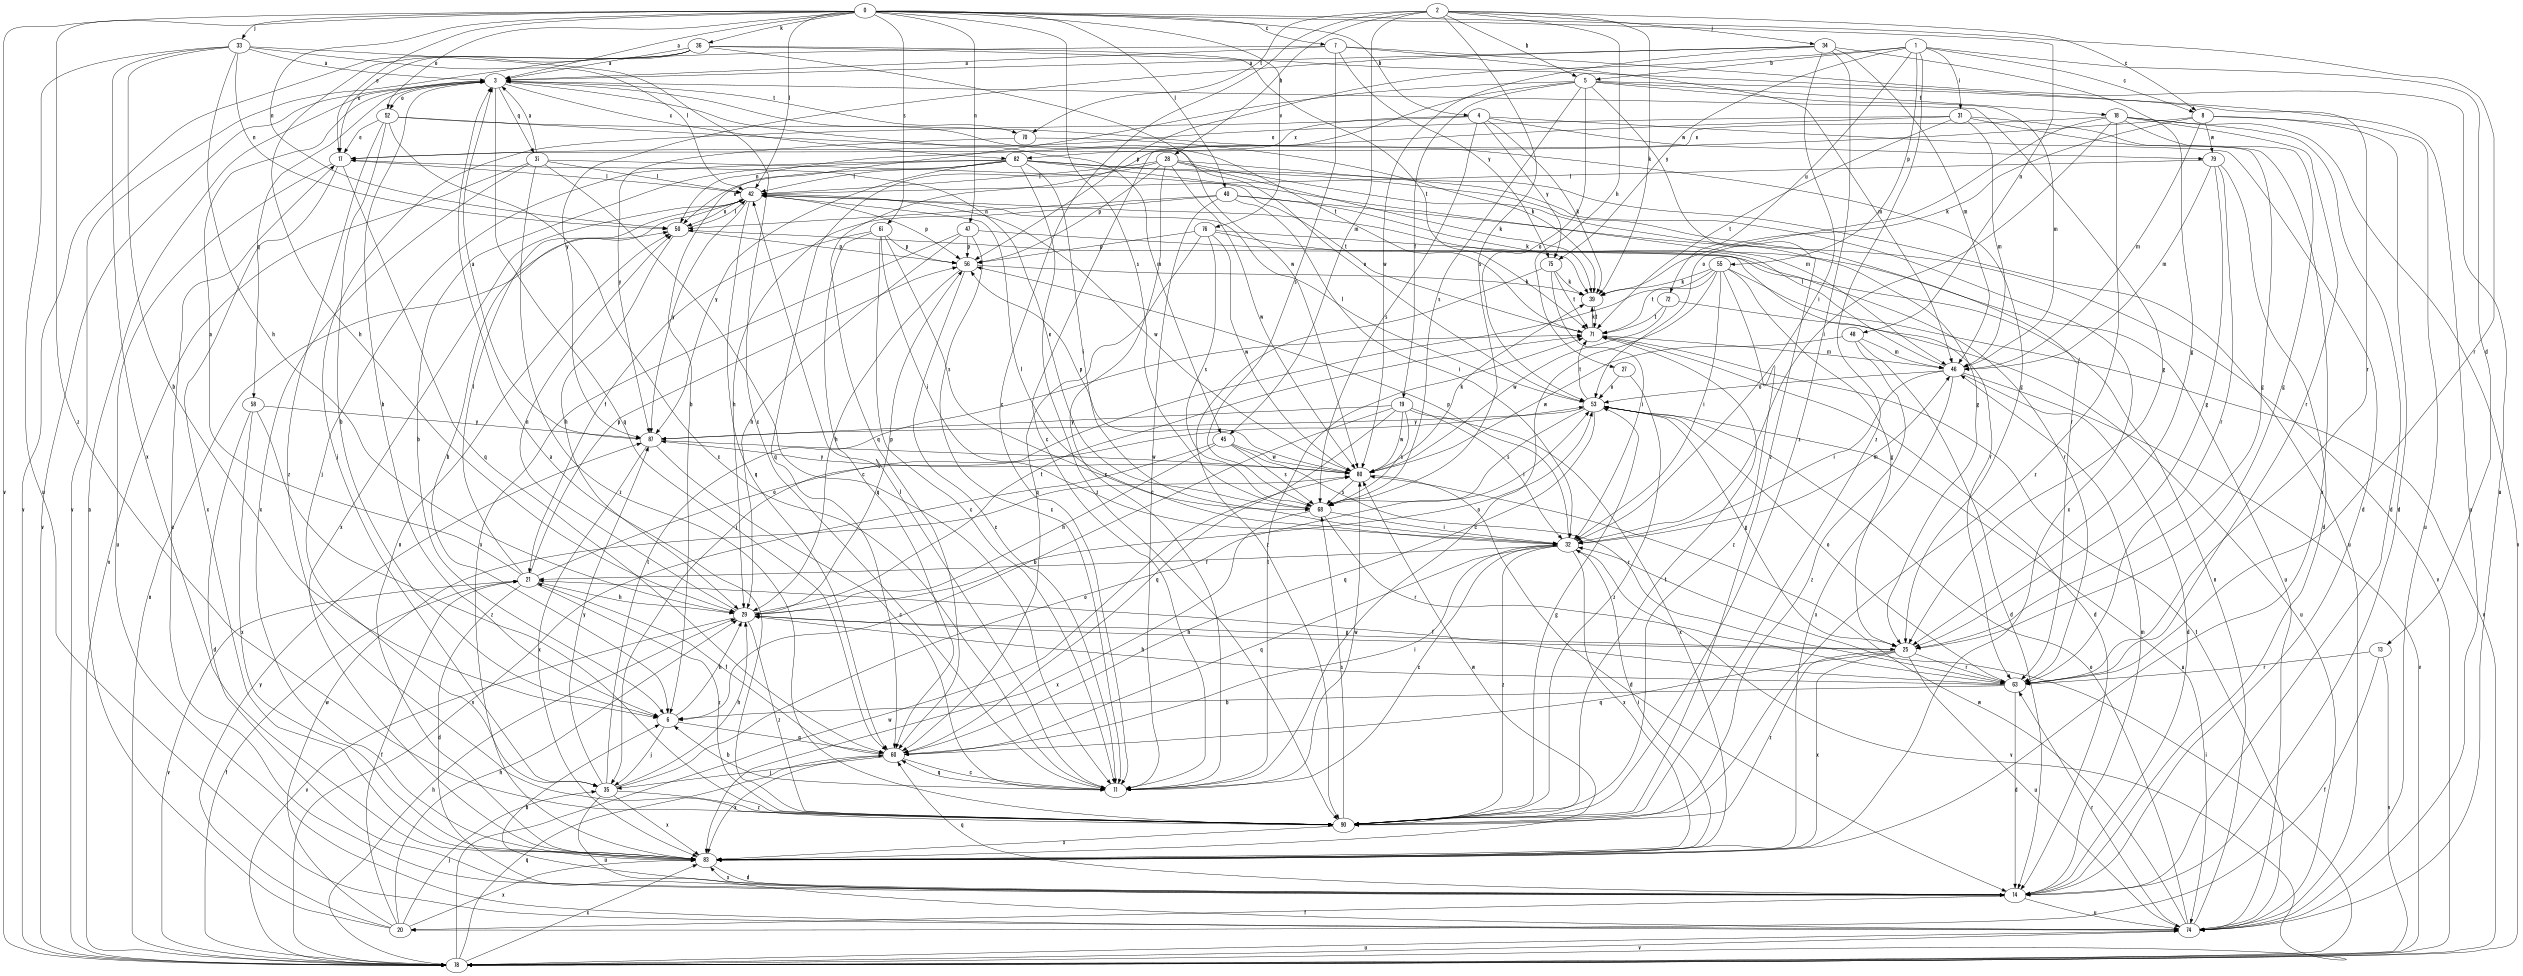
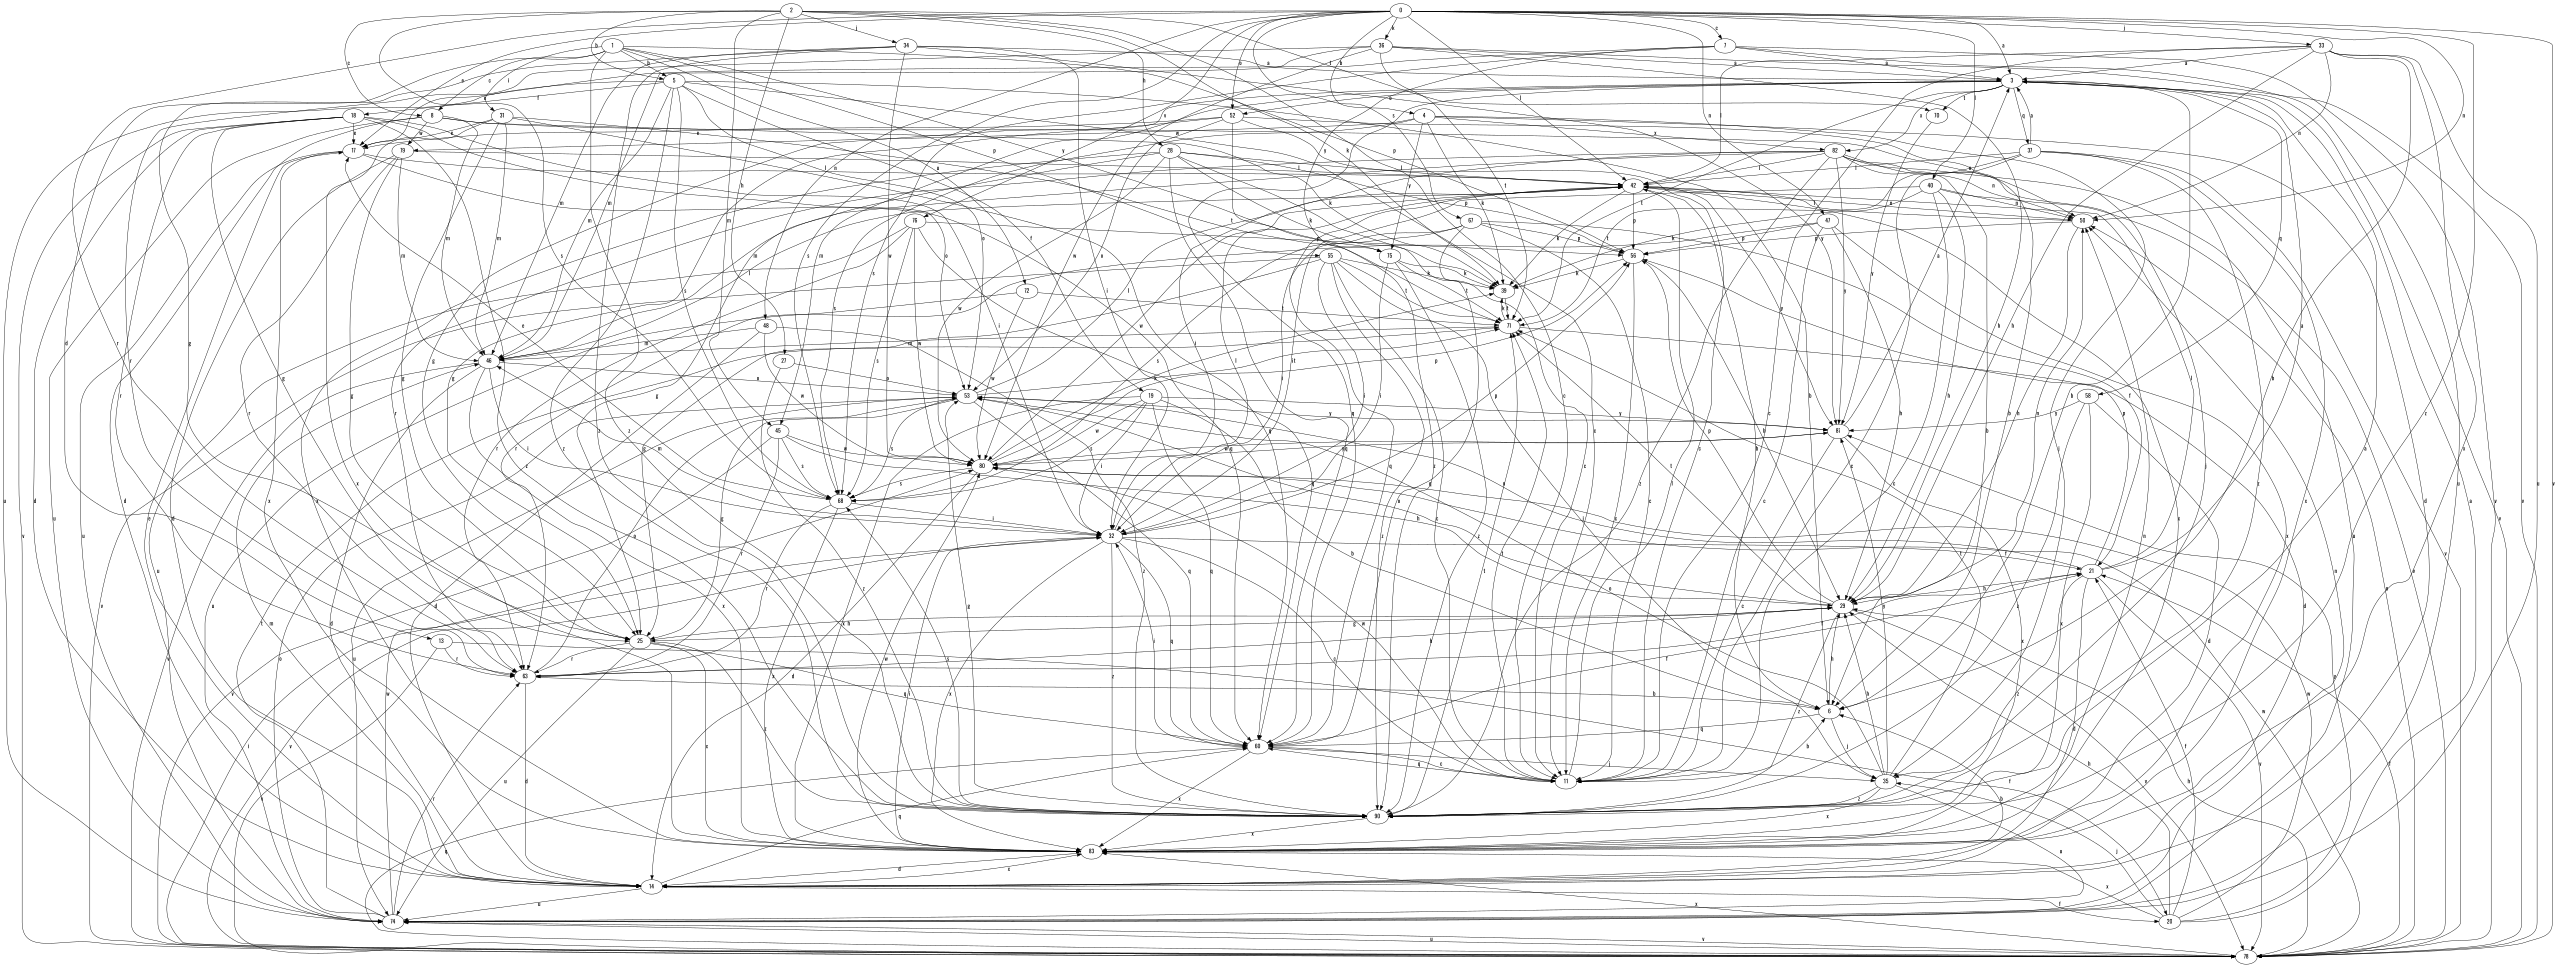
(957, 133) -> (1733, 163)
(1338, 164) -> (1566, 228)
